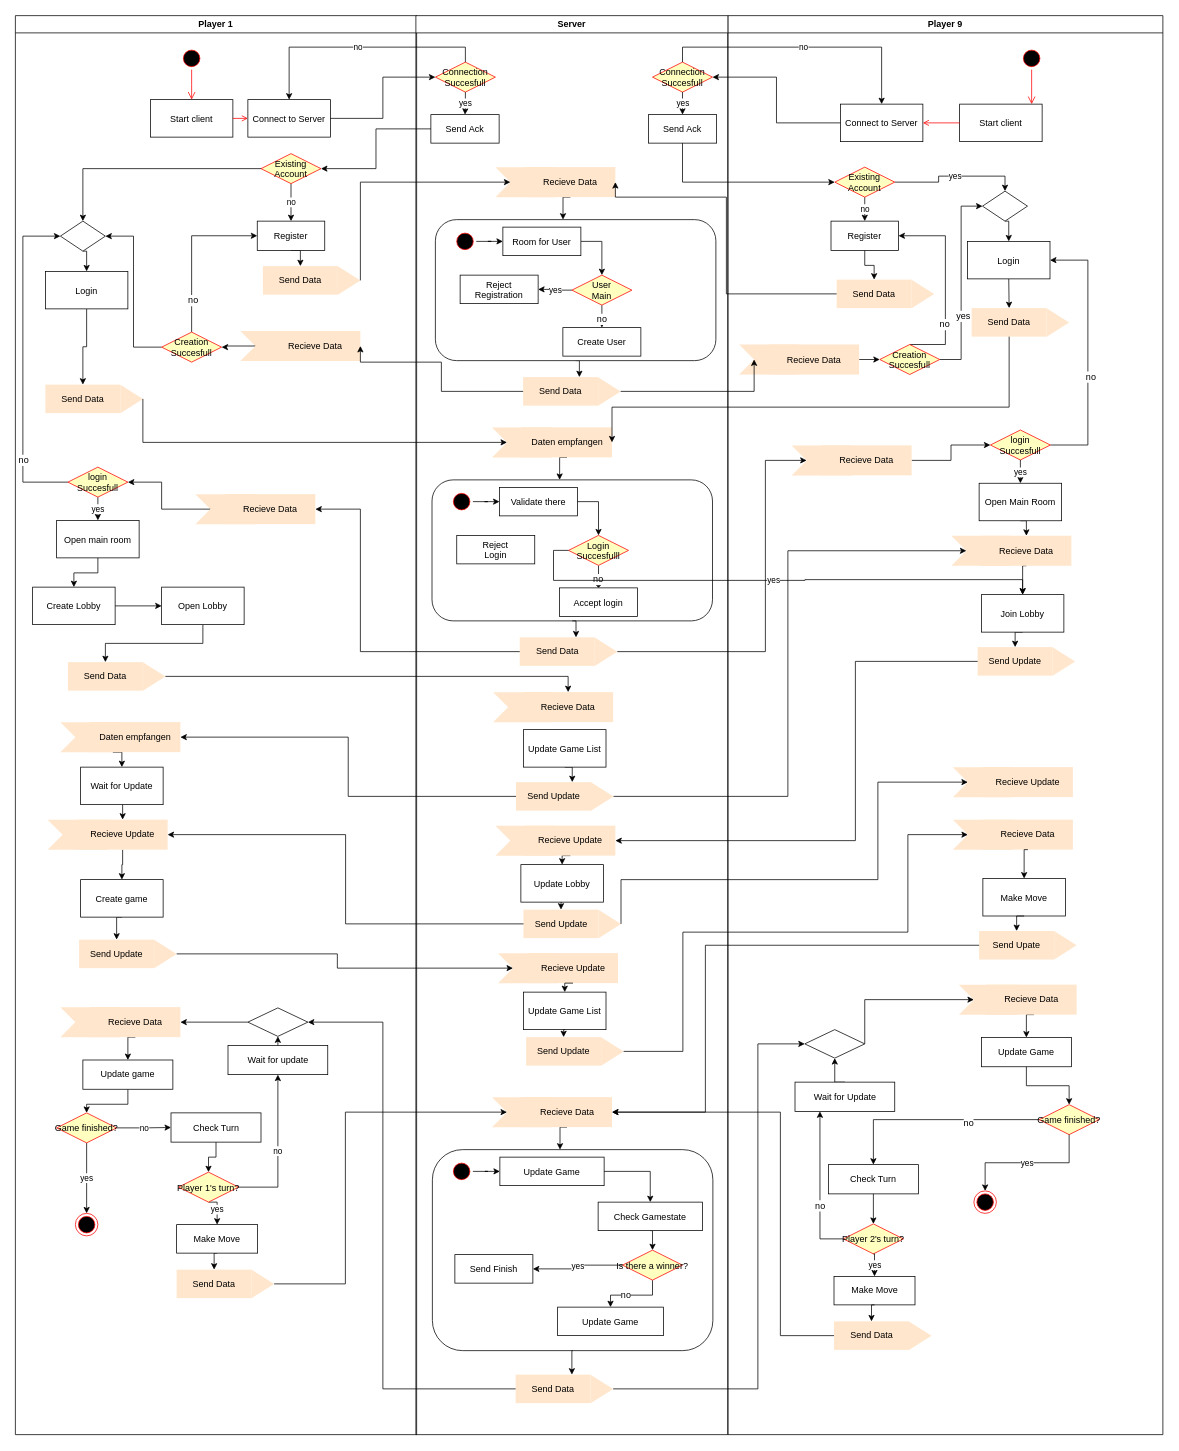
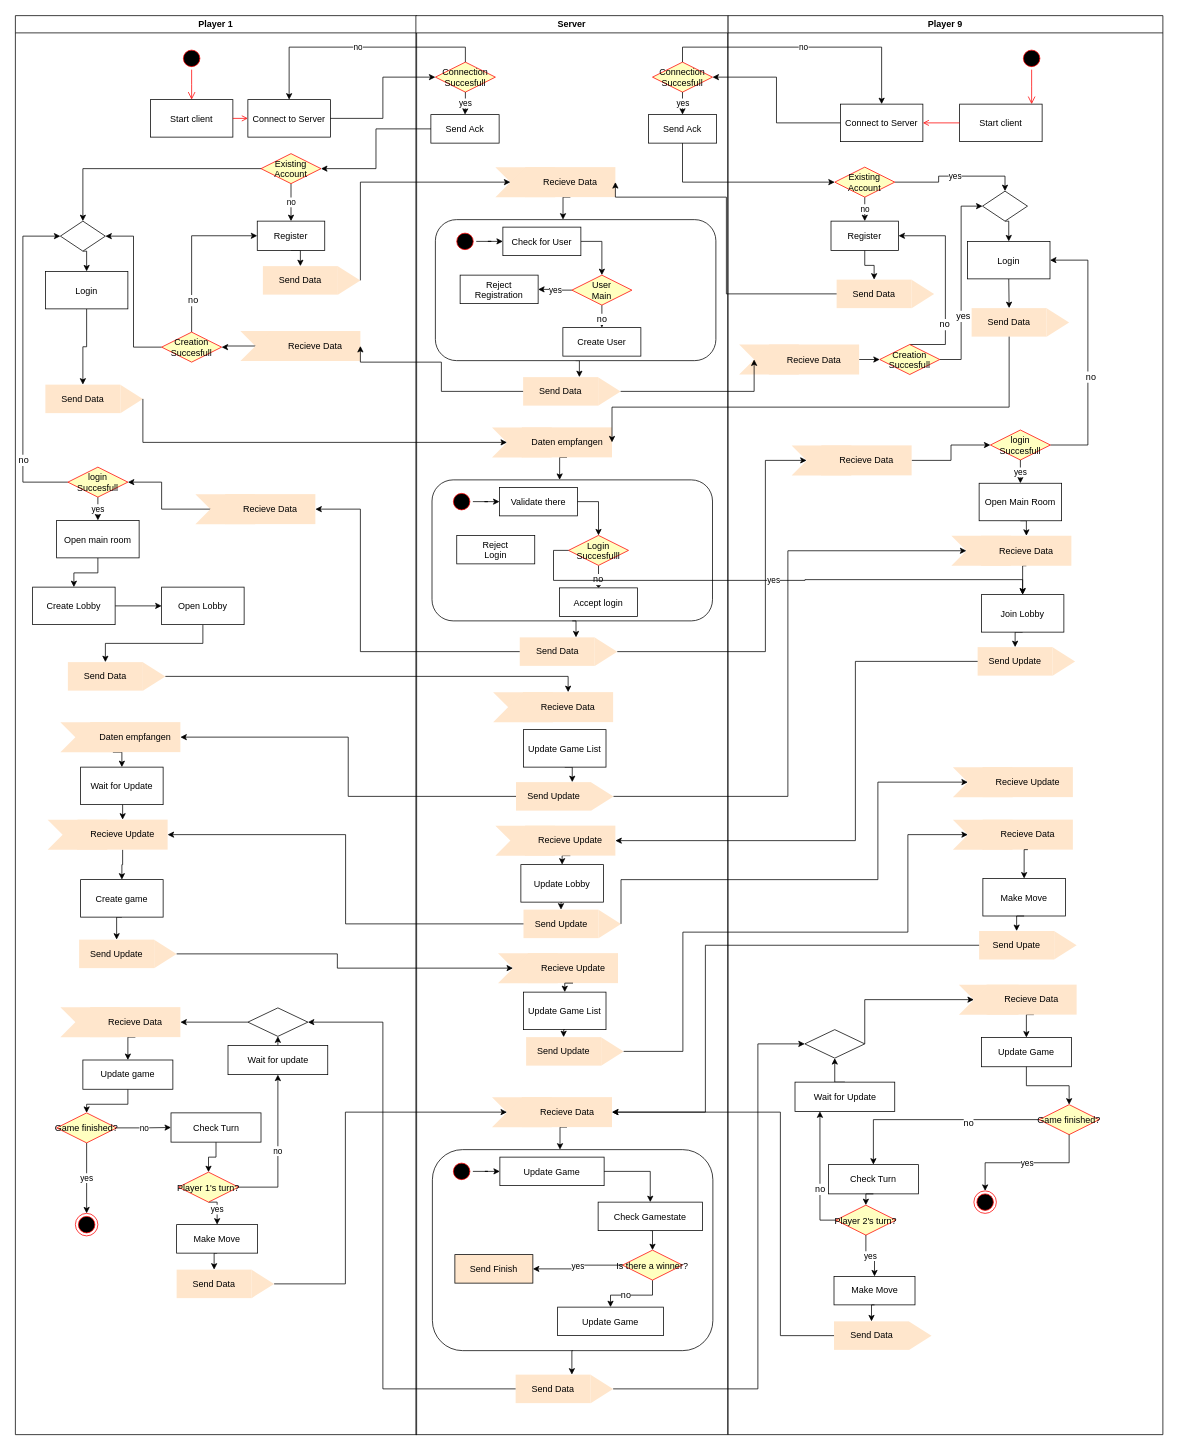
(542, 242) -> (542, 242)
(873, 1239) -> (866, 1220)
(494, 1269) -> (494, 1269)
